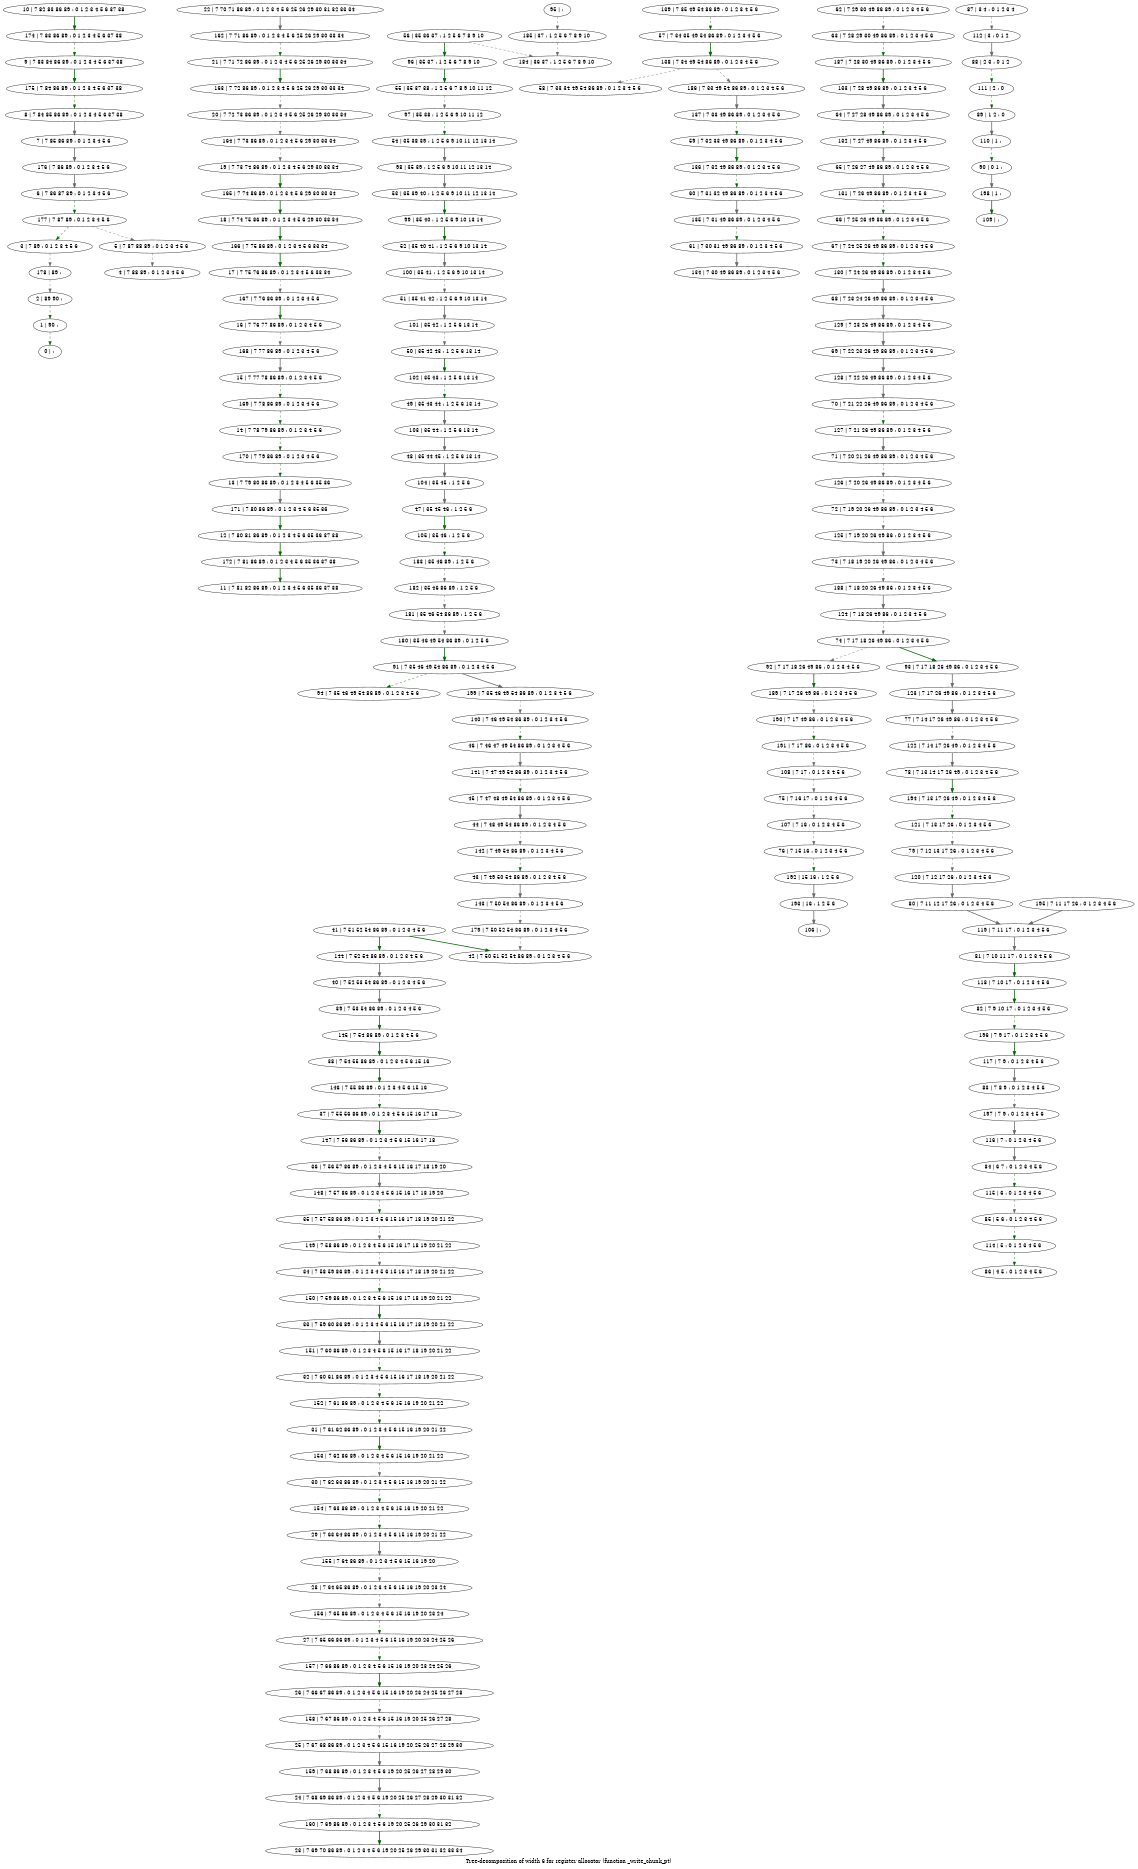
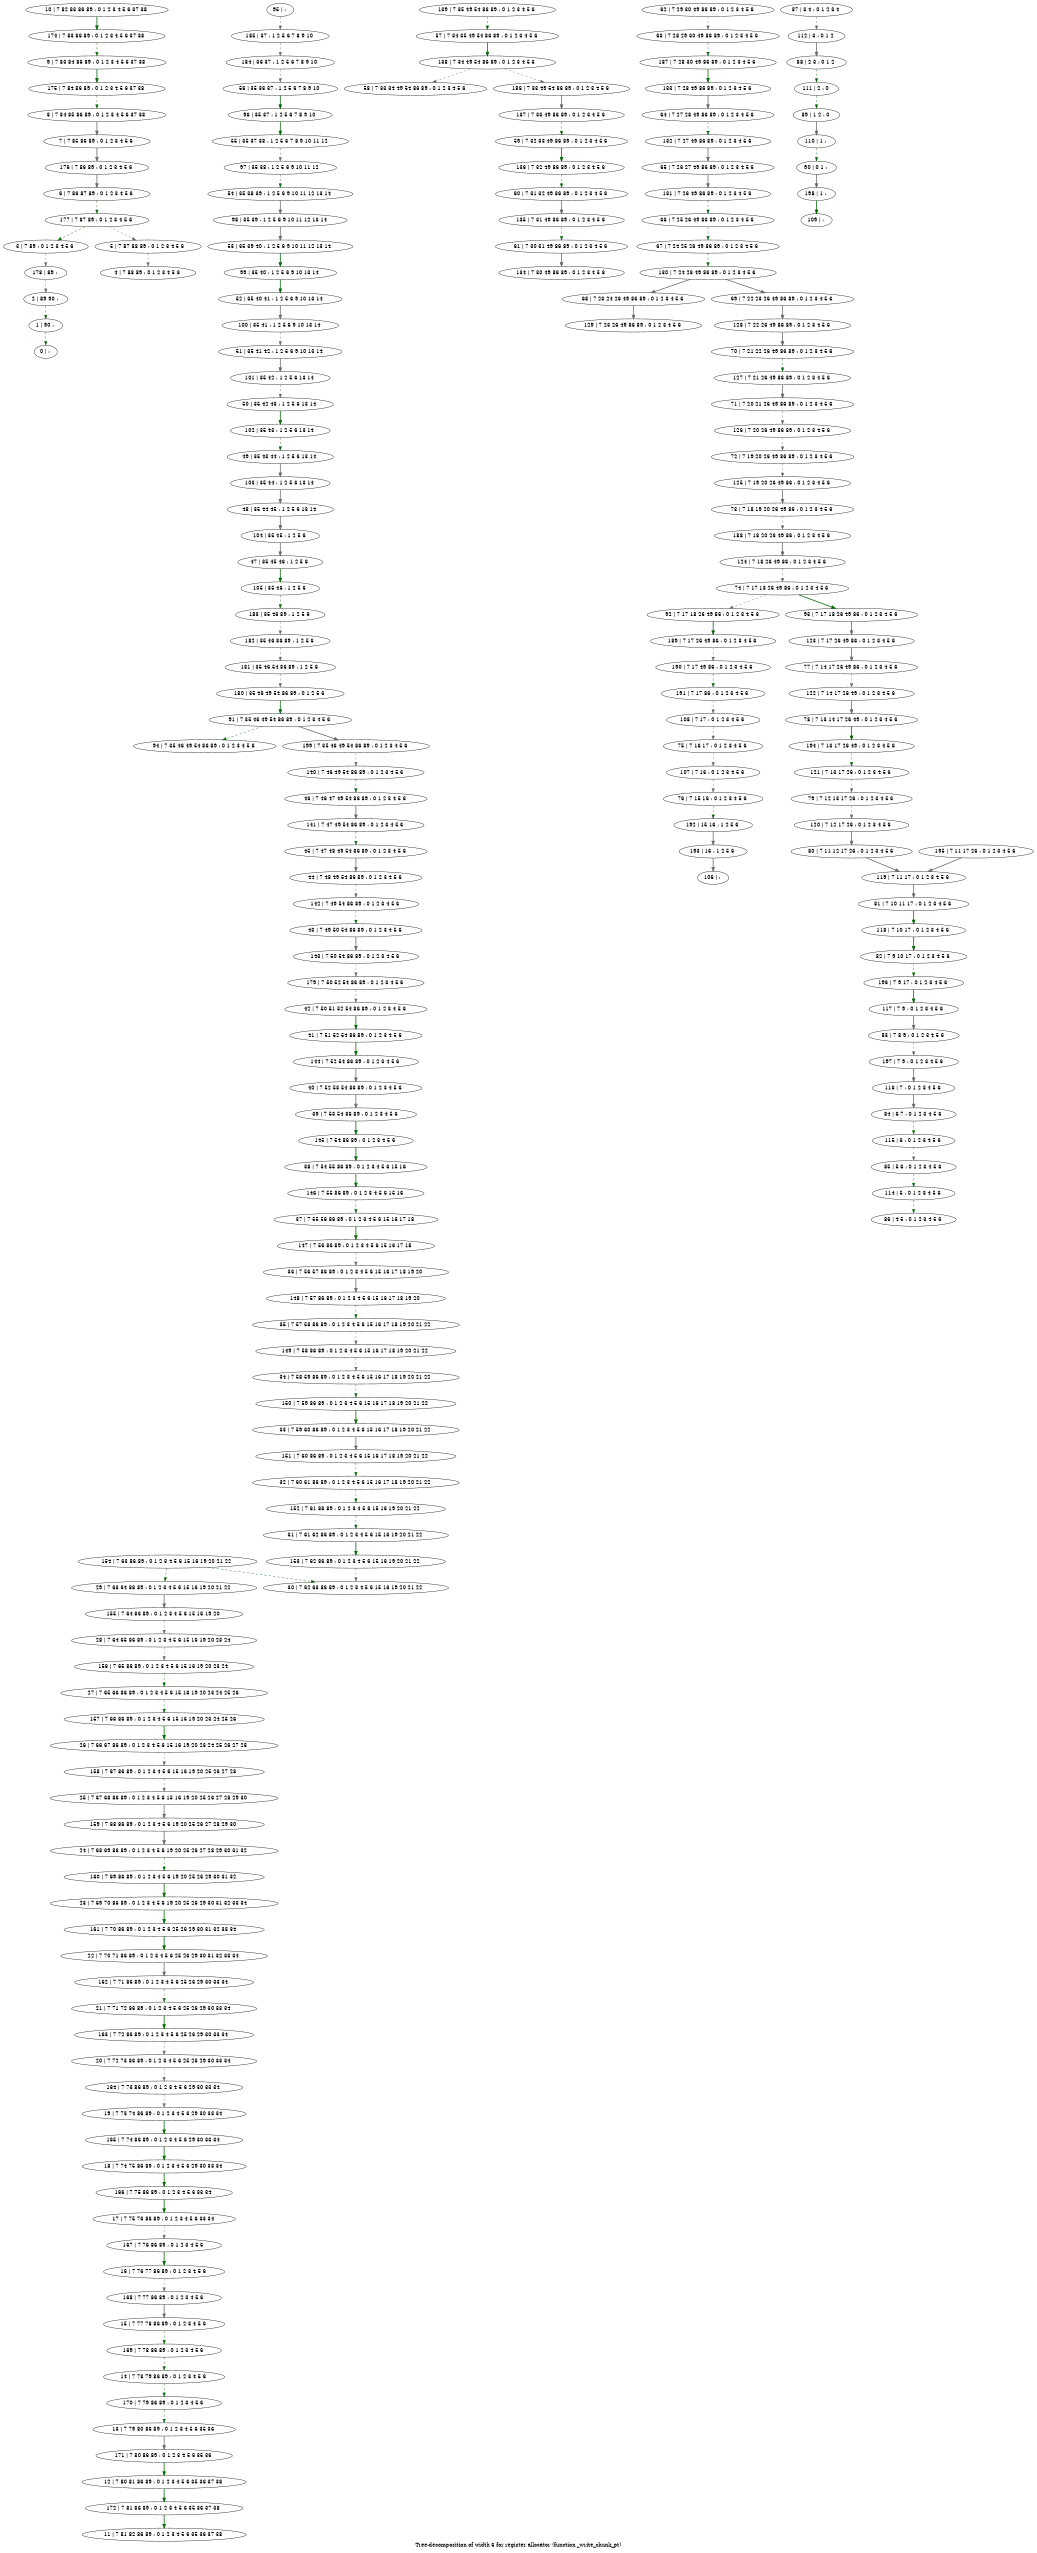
(499, 49) -> (280, 74)
(883, 337) -> (743, 285)
(448, 943) -> (356, 1021)
(380, 1494) -> (260, 1574)
none -> (164, 1930)
